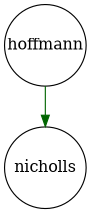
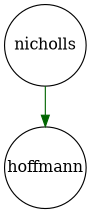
(45, 101) -> (45, 101)
